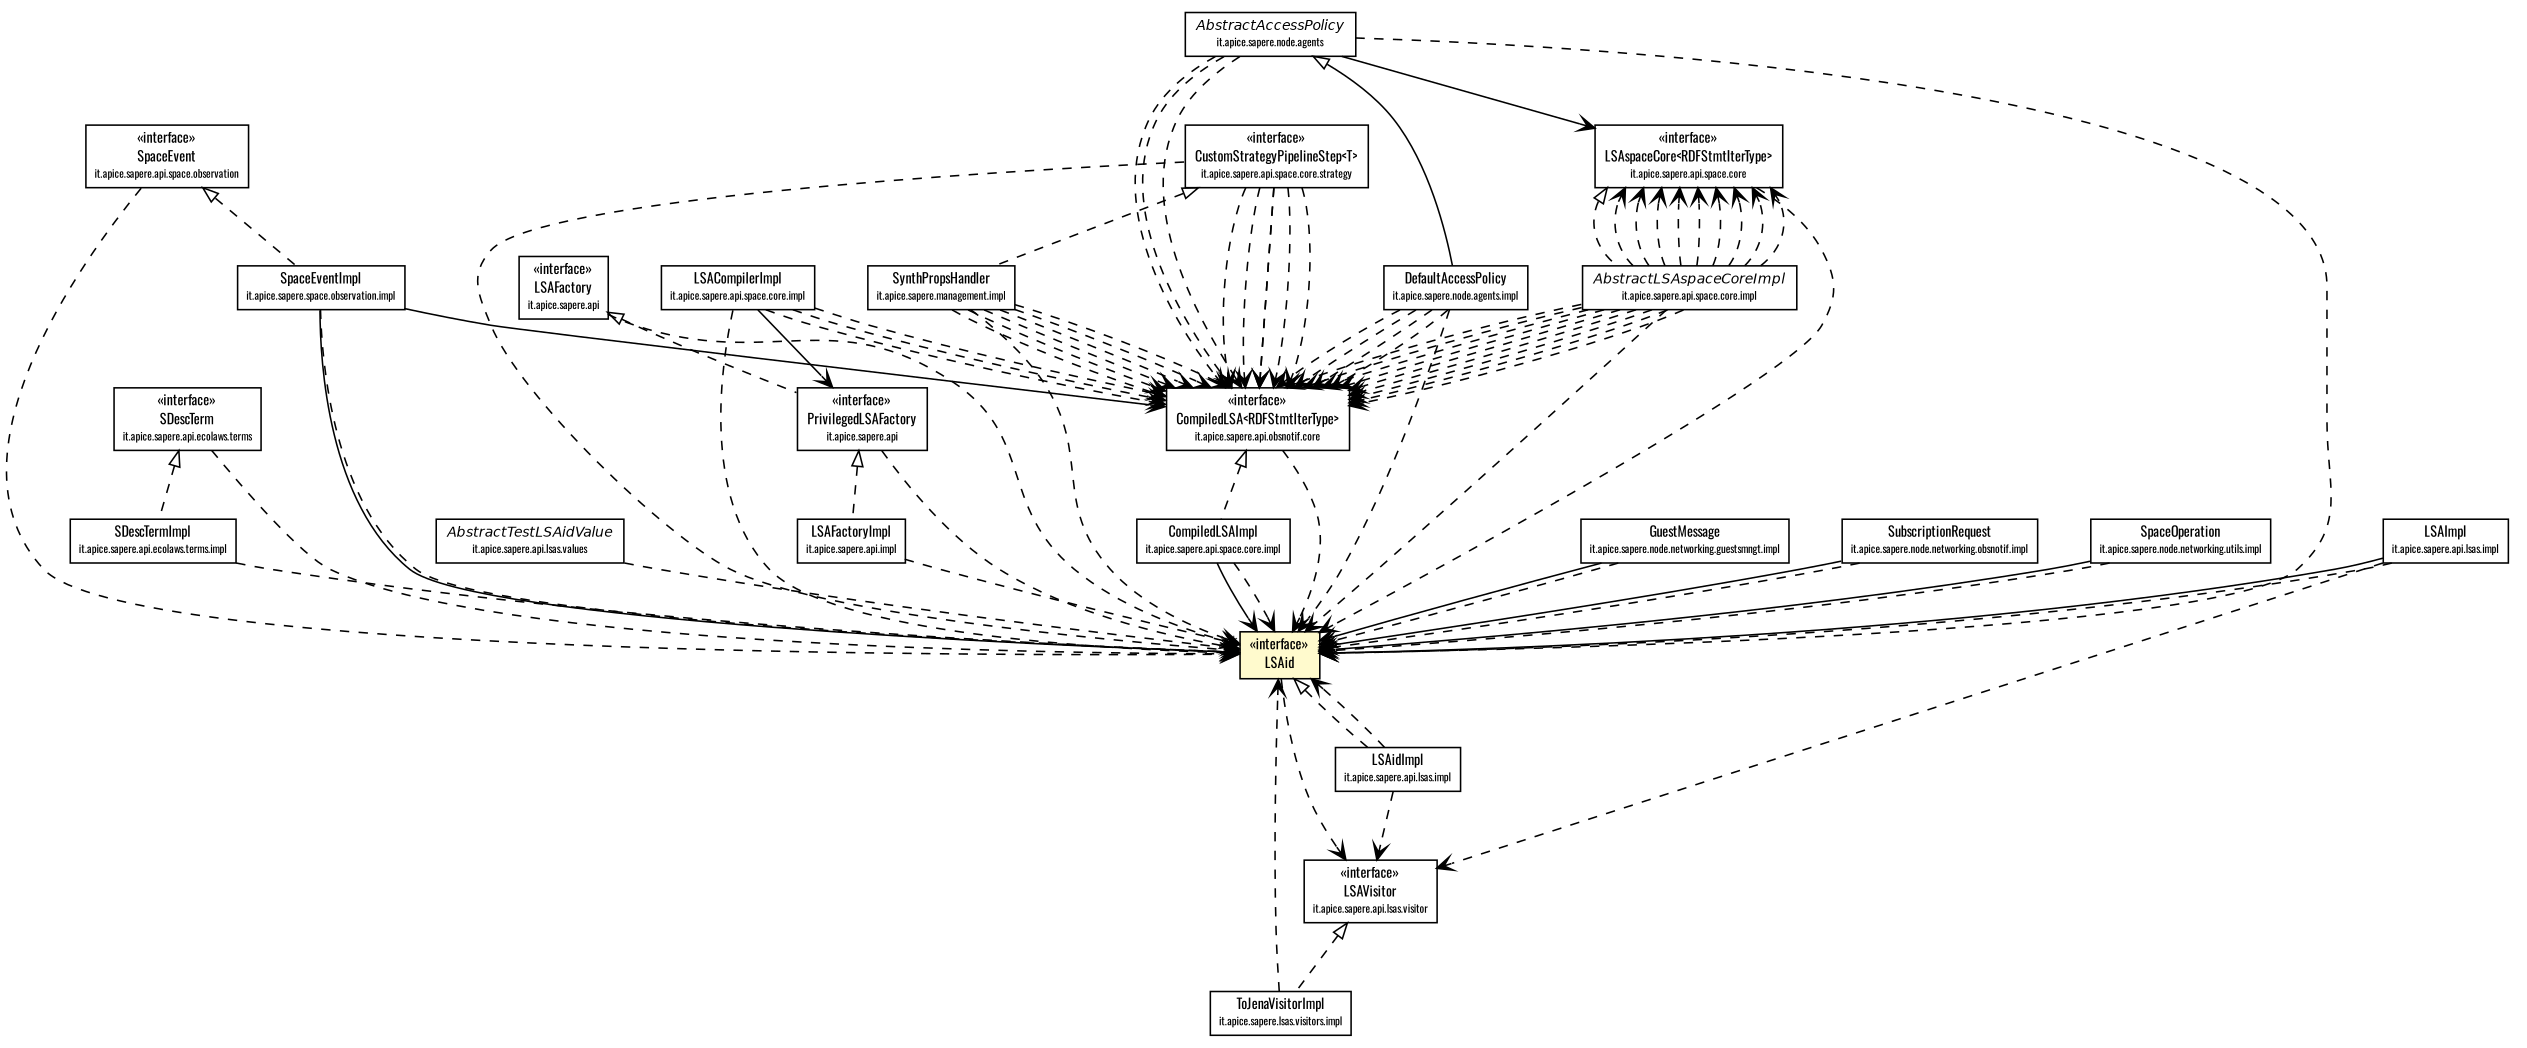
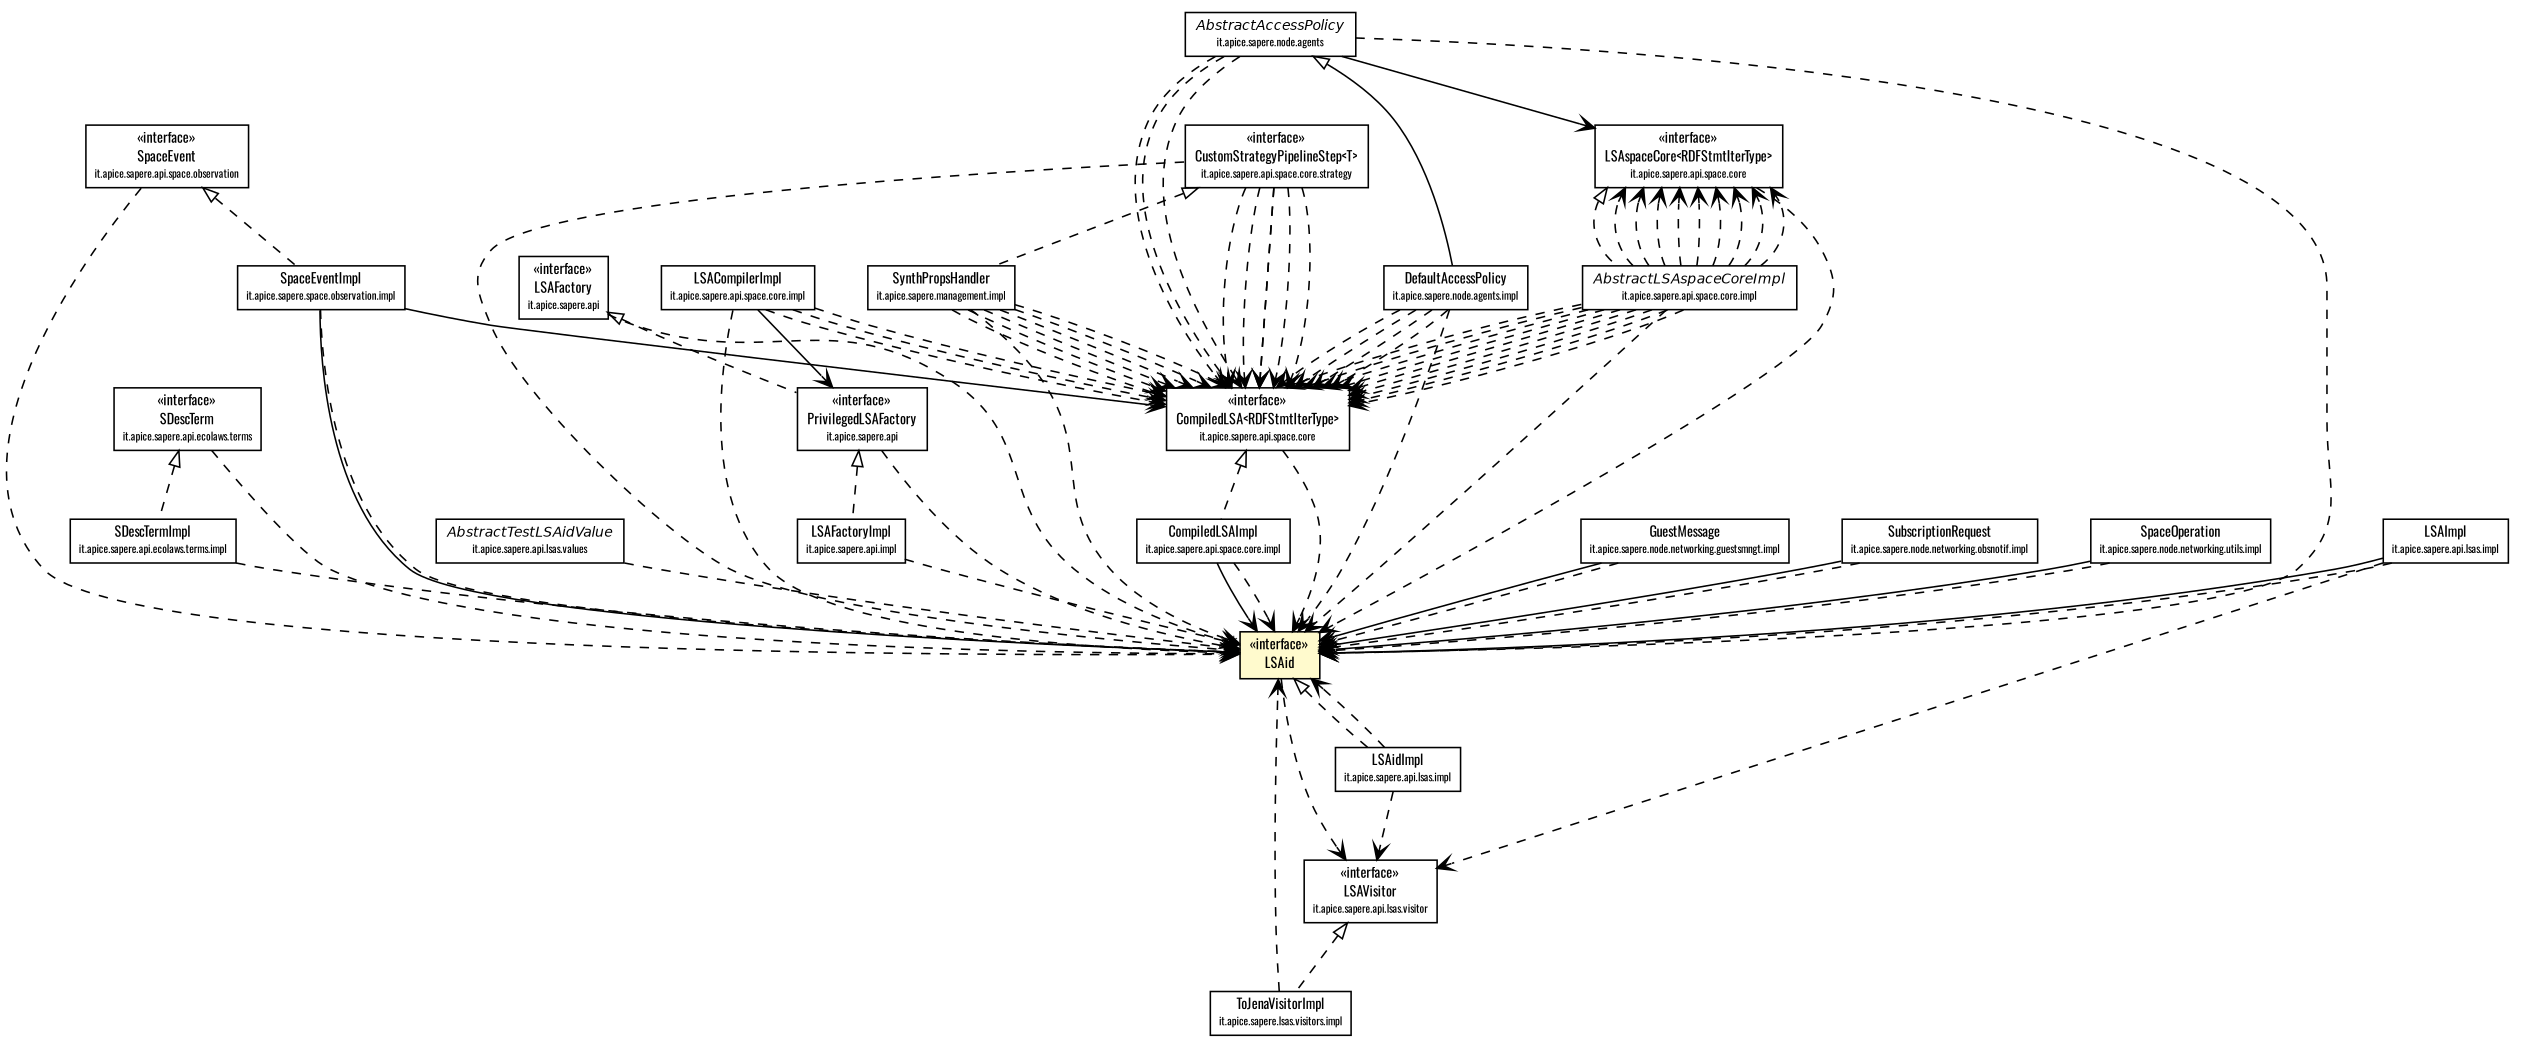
(1258, 437) -> (1258, 437)
